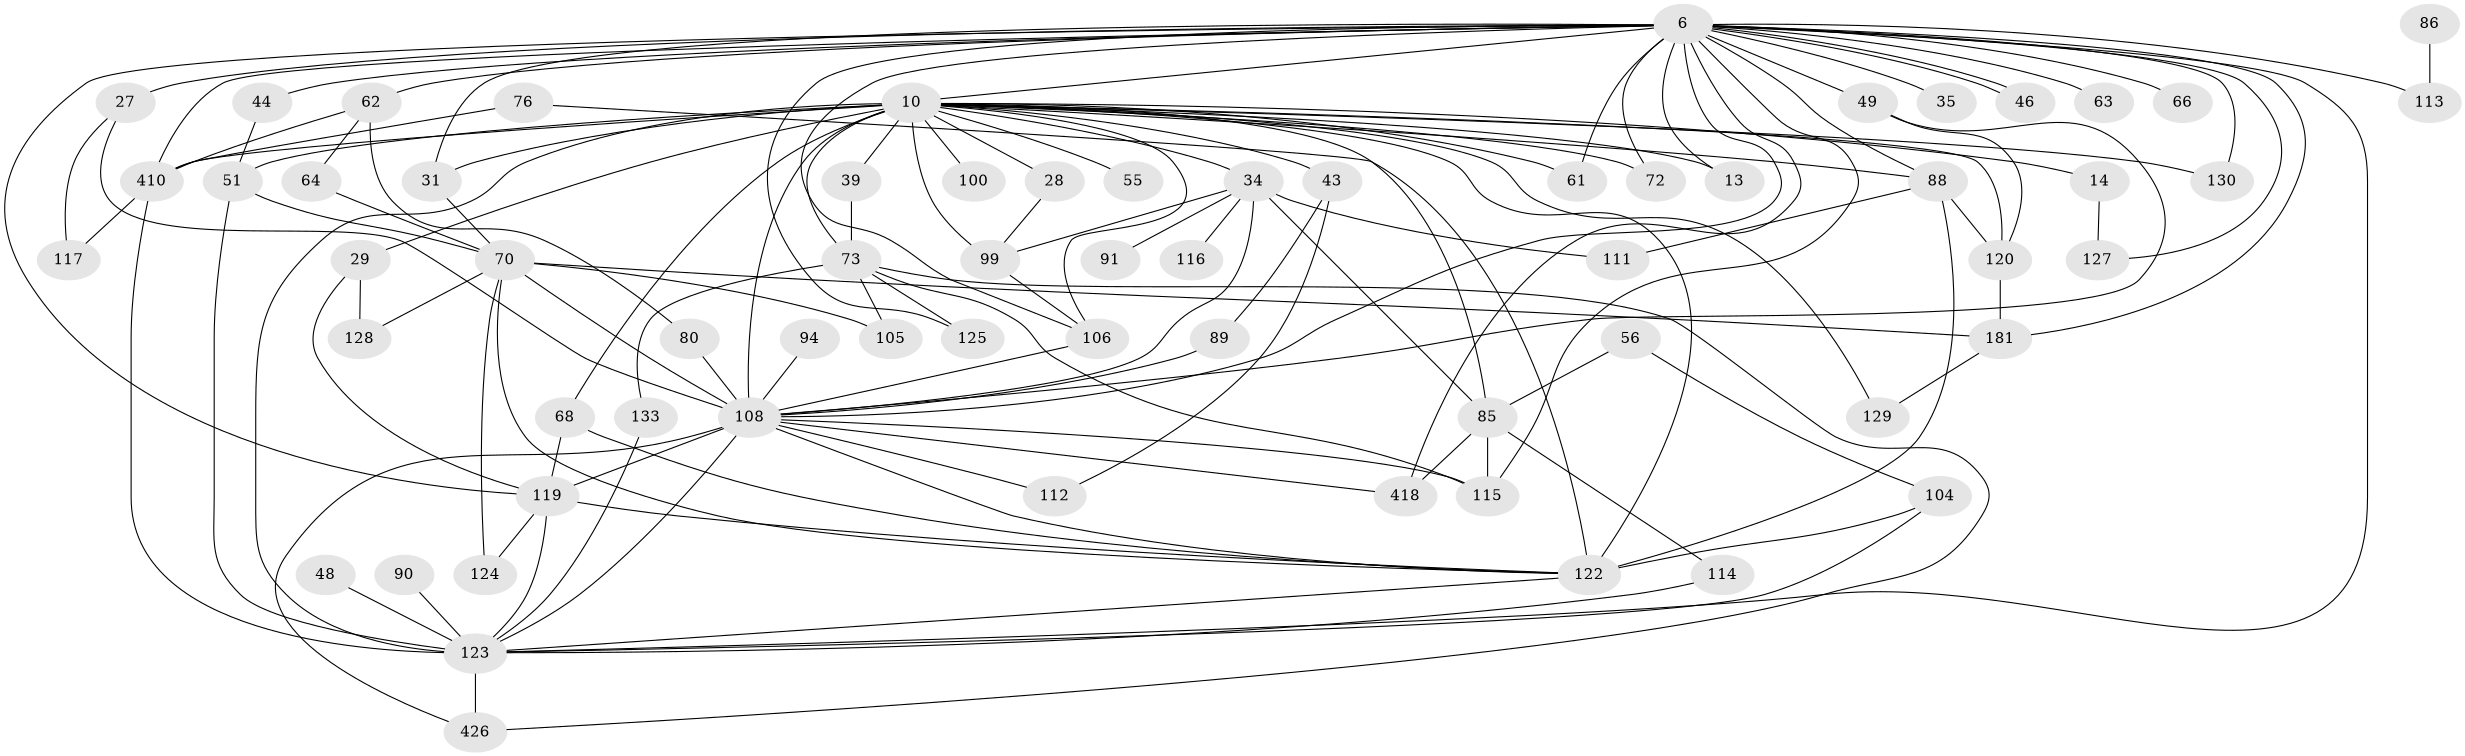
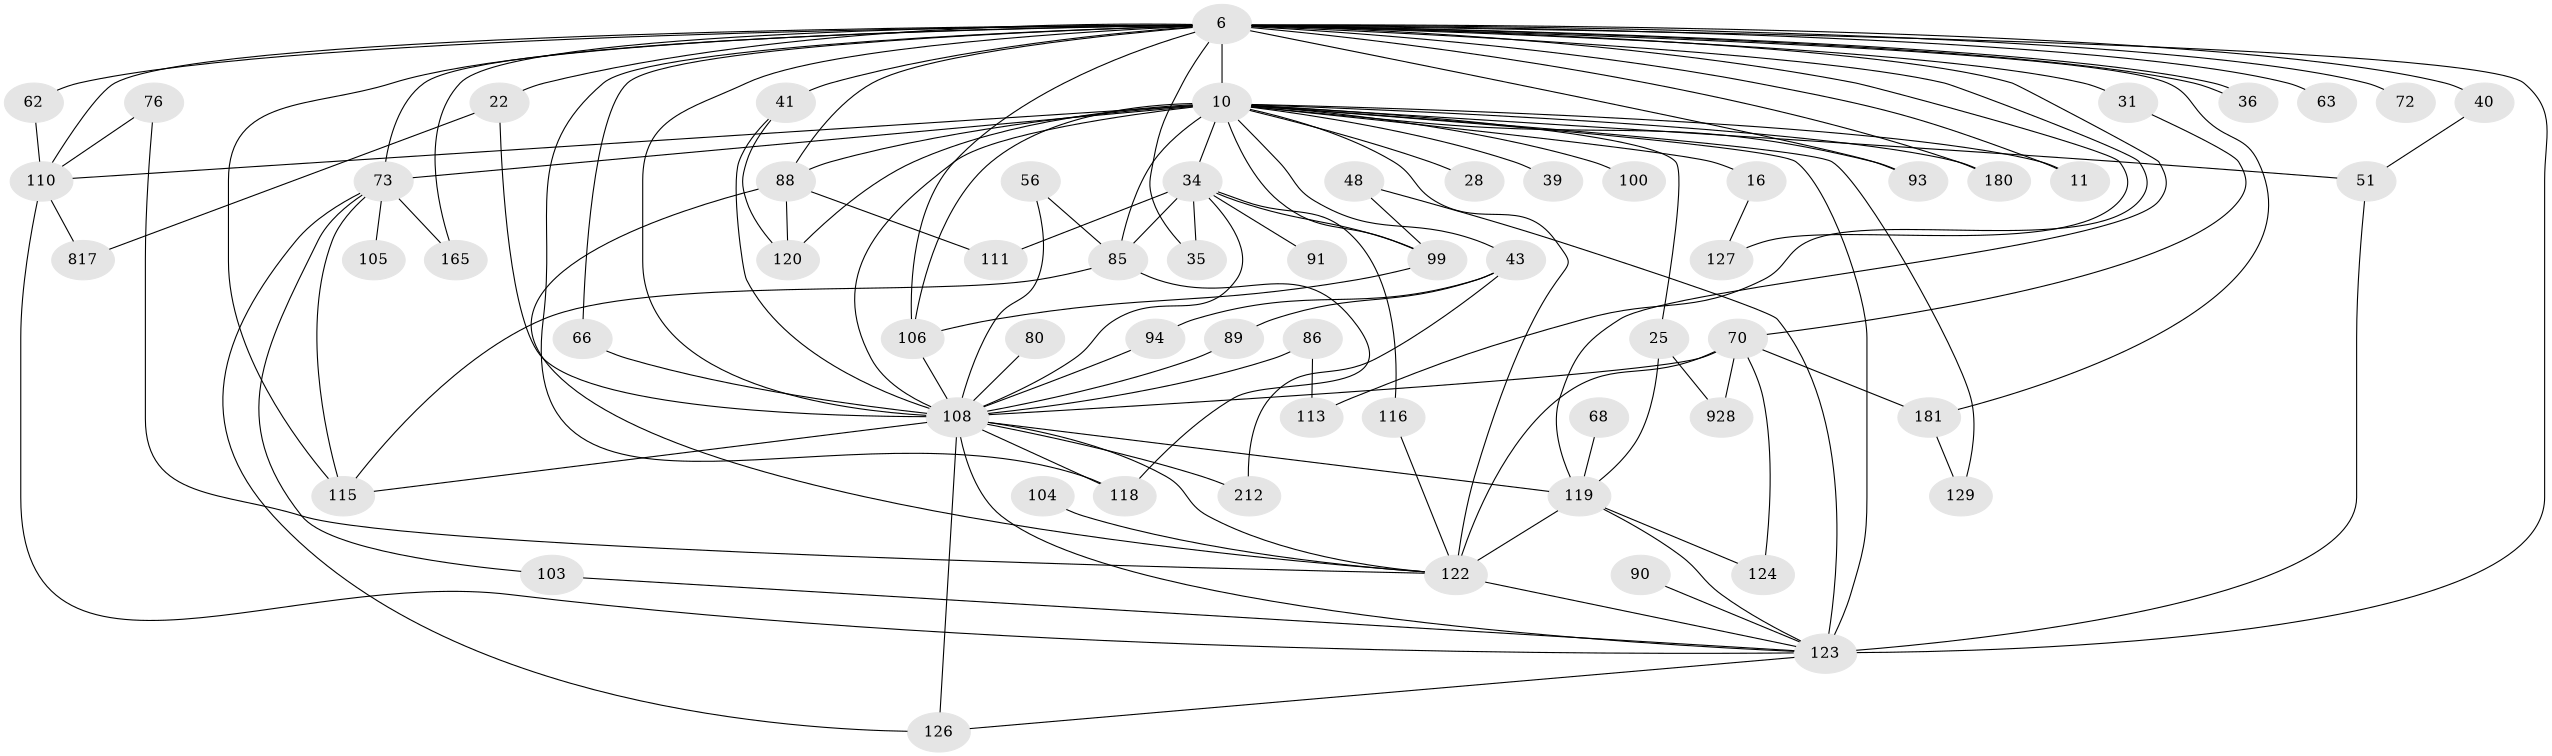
(126, 103) -> (500, 103)
(262, 103) -> (2485, 103)
(1868, 103) -> (786, 103)
(2025, 103) -> (2248, 103)
(1289, 123) -> none
(560, 143) -> none
(152, 181) -> (42, 181)
(311, 181) -> none
(1133, 181) -> none
(1577, 181) -> (2080, 181)
(1735, 181) -> (1918, 181)
(2100, 181) -> (1757, 181)
(2222, 181) -> (1999, 181)
(851, 220) -> (761, 39)
(1022, 221) -> (1393, 219)
none -> (1195, 221)
(366, 225) -> none
(705, 227) -> none
(500, 229) -> none
(69, 260) -> (83, 260)
(361, 260) -> (1659, 339)
(694, 284) -> none
none -> (1312, 300)
(2000, 300) -> none
(360, 339) -> (1722, 418)
(973, 339) -> (456, 260)
none -> (741, 385)
none -> (1141, 391)
(646, 418) -> (552, 575)
(1779, 427) -> (1015, 302)
(1055, 496) -> (1249, 496)
(1406, 496) -> (1125, 496)
(1067, 539) -> (1425, 496)
(1723, 575) -> none
(1225, 633) -> none
(475, 732) -> (939, 732)
